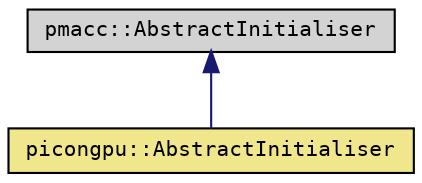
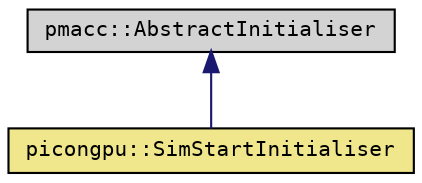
(211, 151) -> (211, 151)
